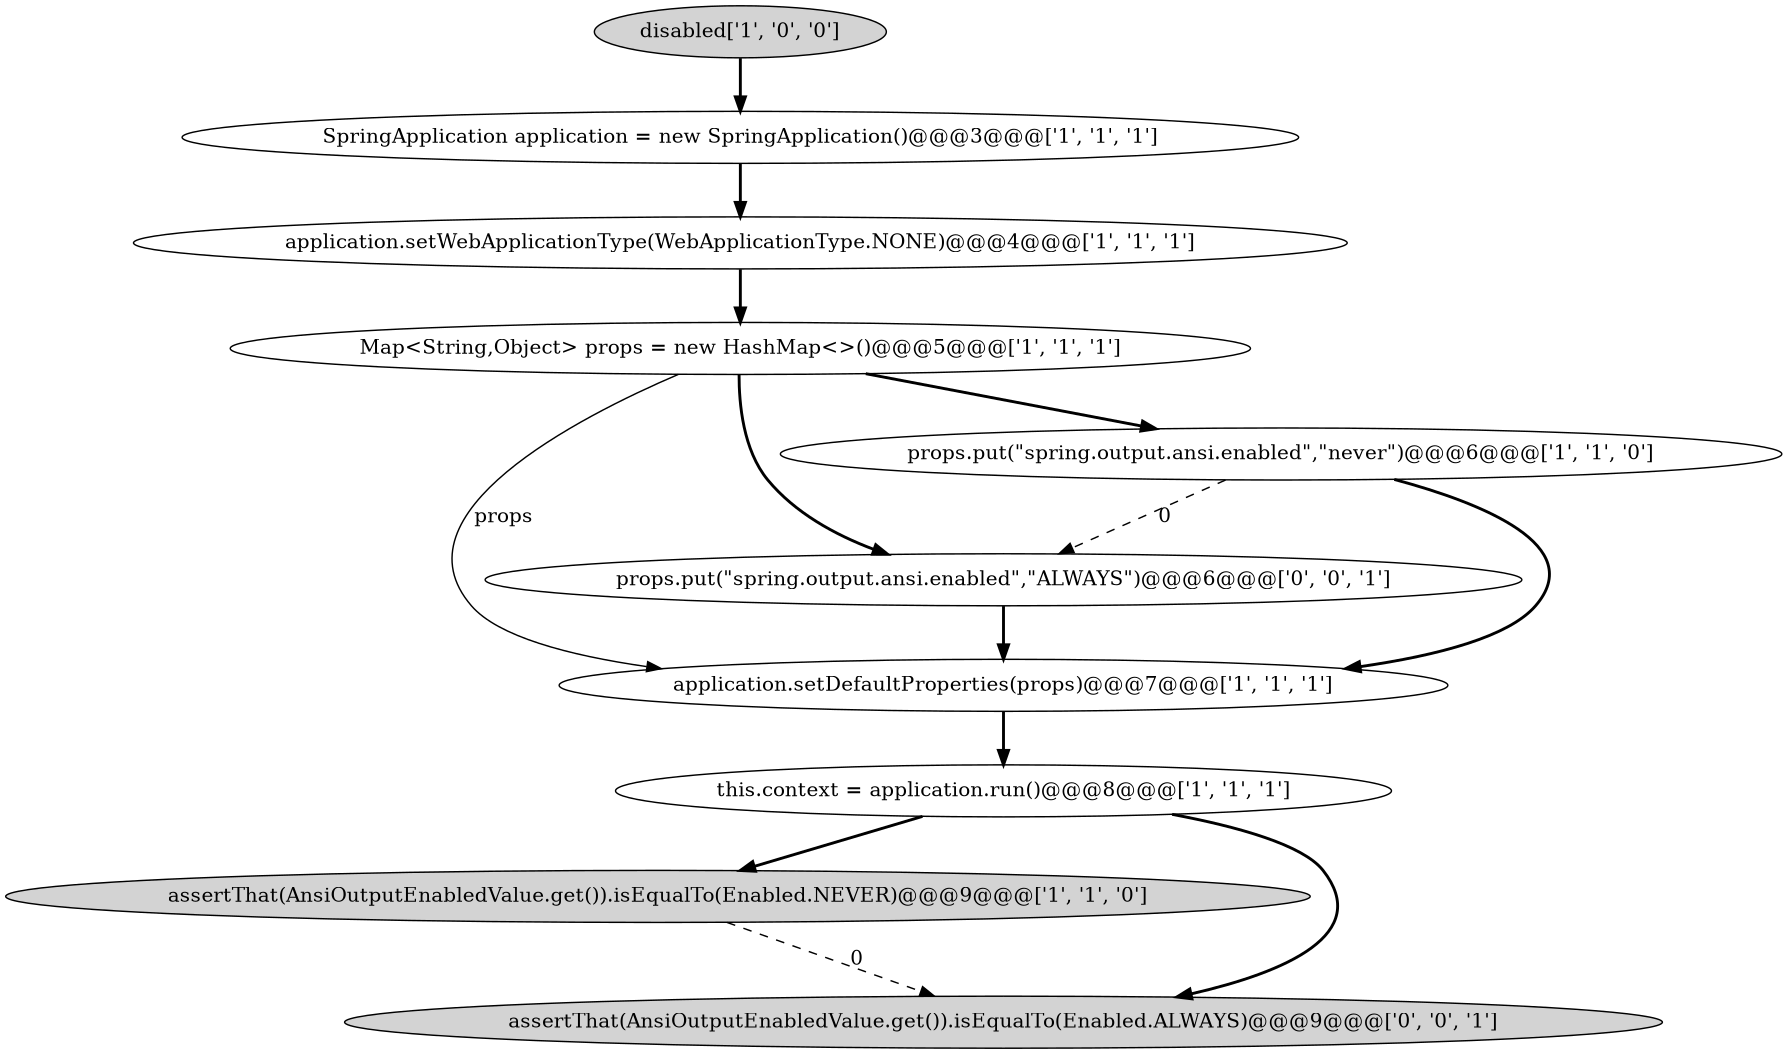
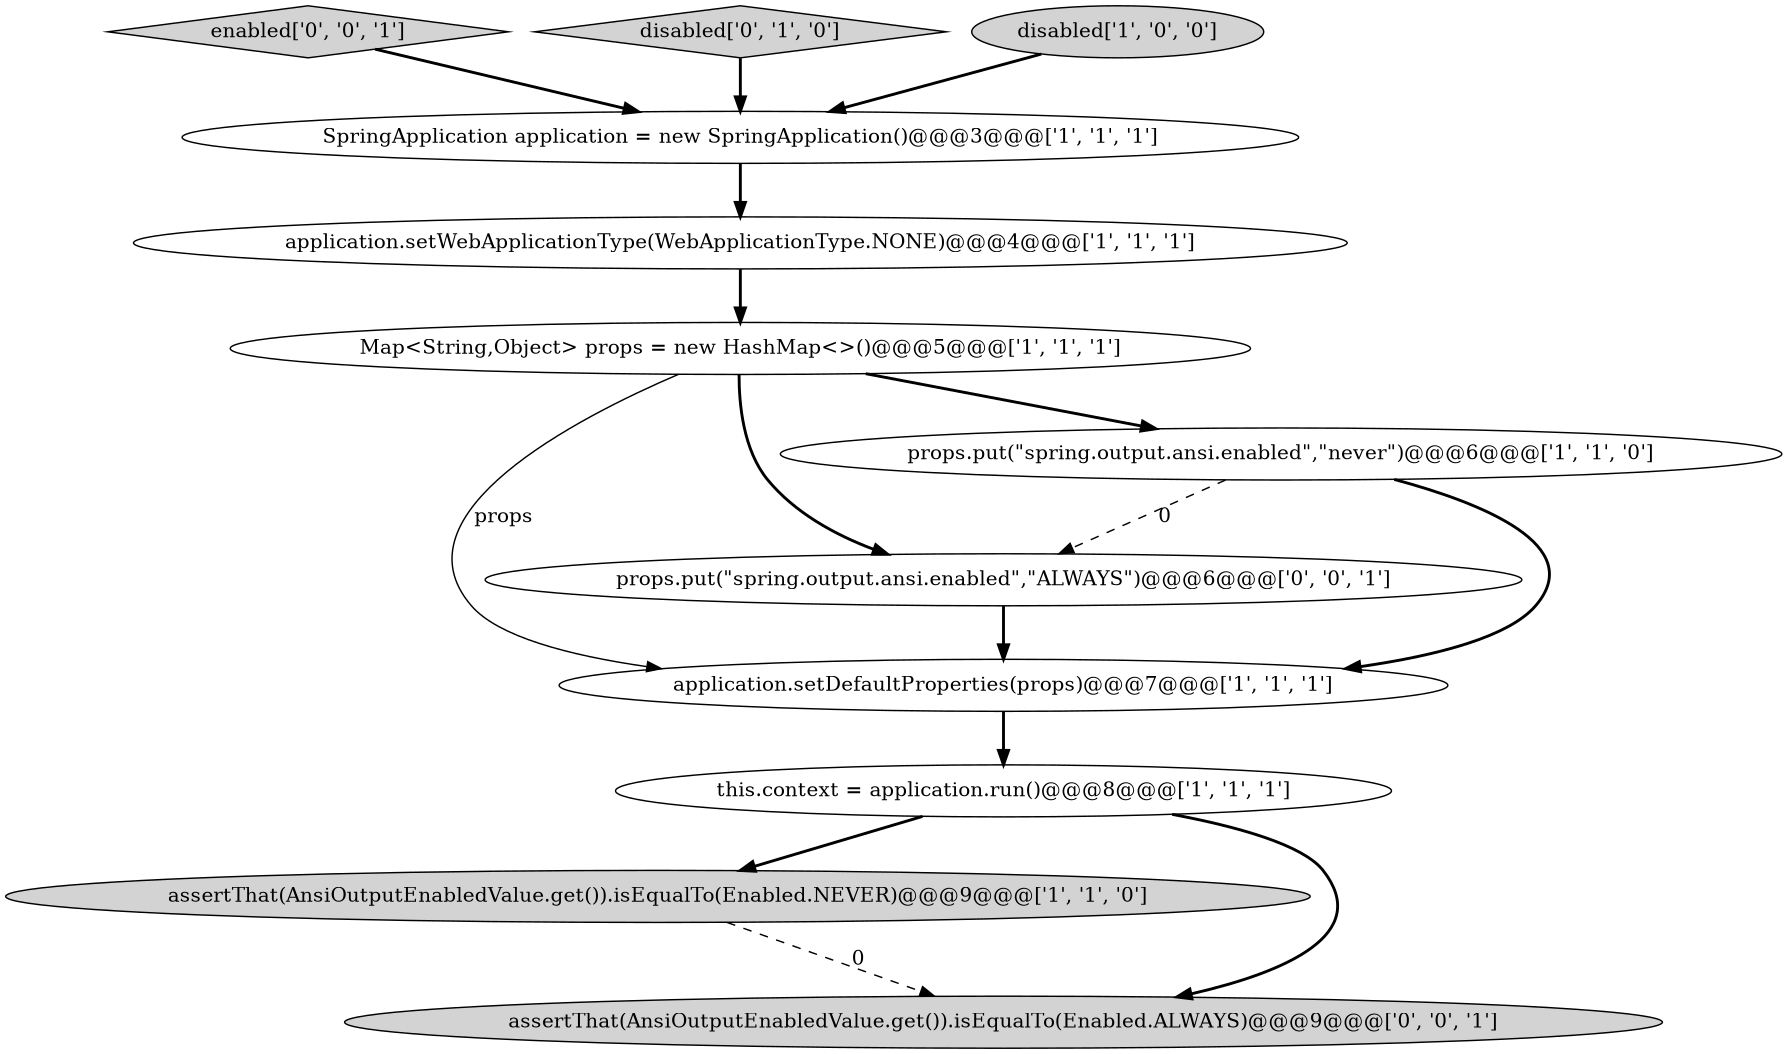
none -> (308, 32)
none -> (740, 32)
